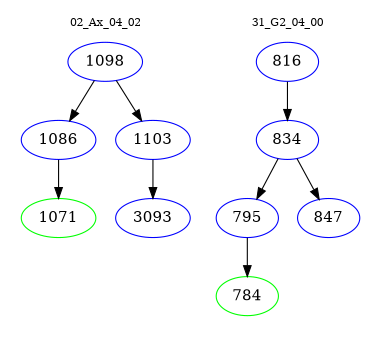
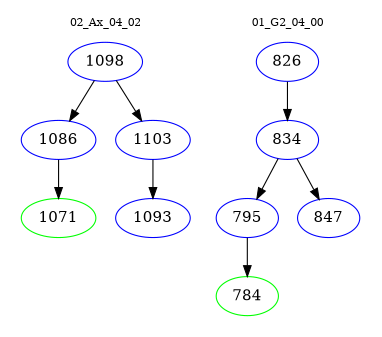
(288, 23) -> (288, 23)
(287, 62) -> (287, 62)
(153, 218) -> (153, 218)
